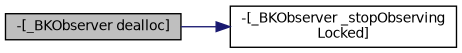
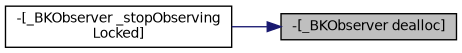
(199, 27) -> (249, 27)
